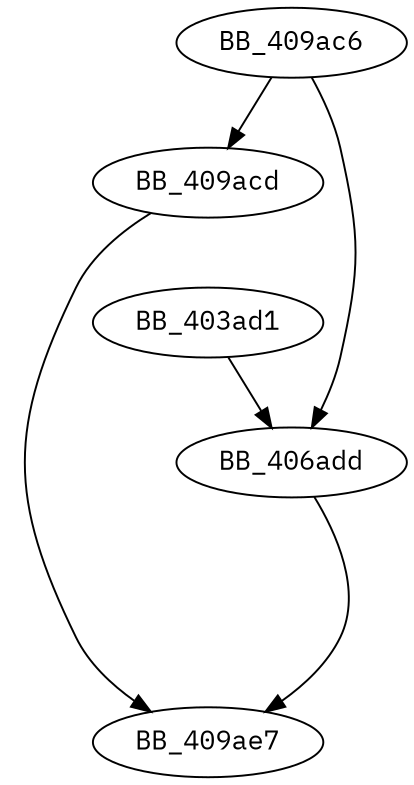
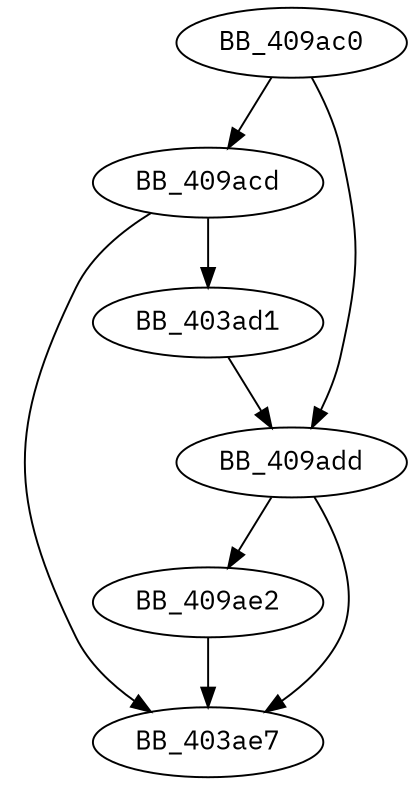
(292, 43) -> (292, 43)
none -> (208, 243)
(292, 462) -> (292, 462)
none -> (208, 602)
(208, 742) -> (208, 742)
